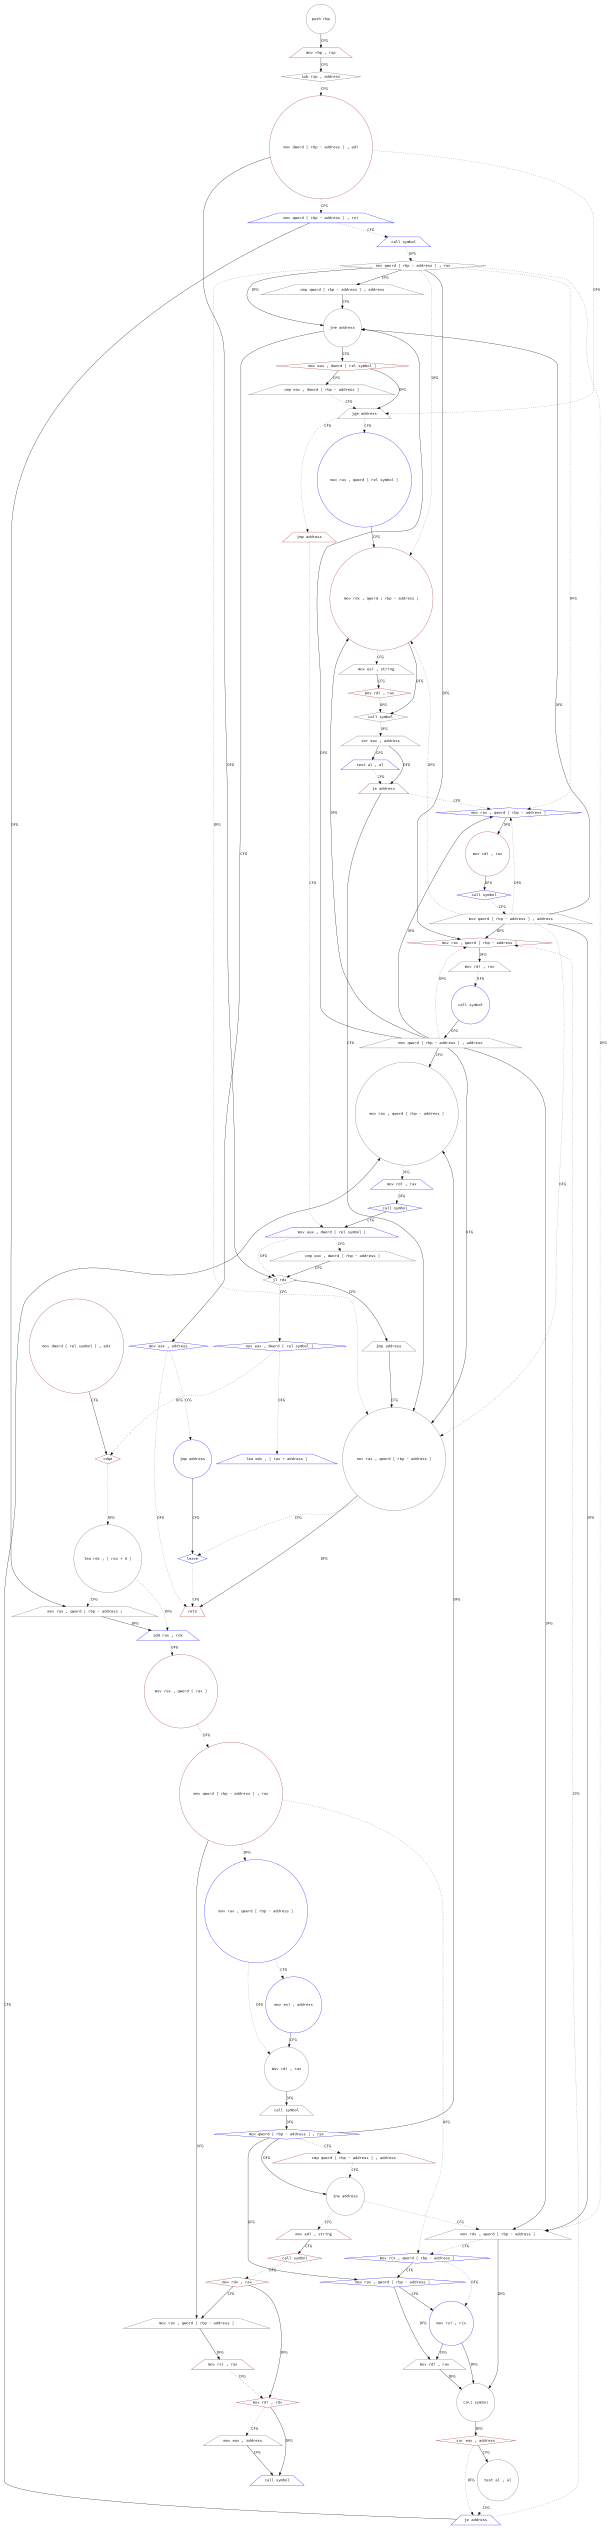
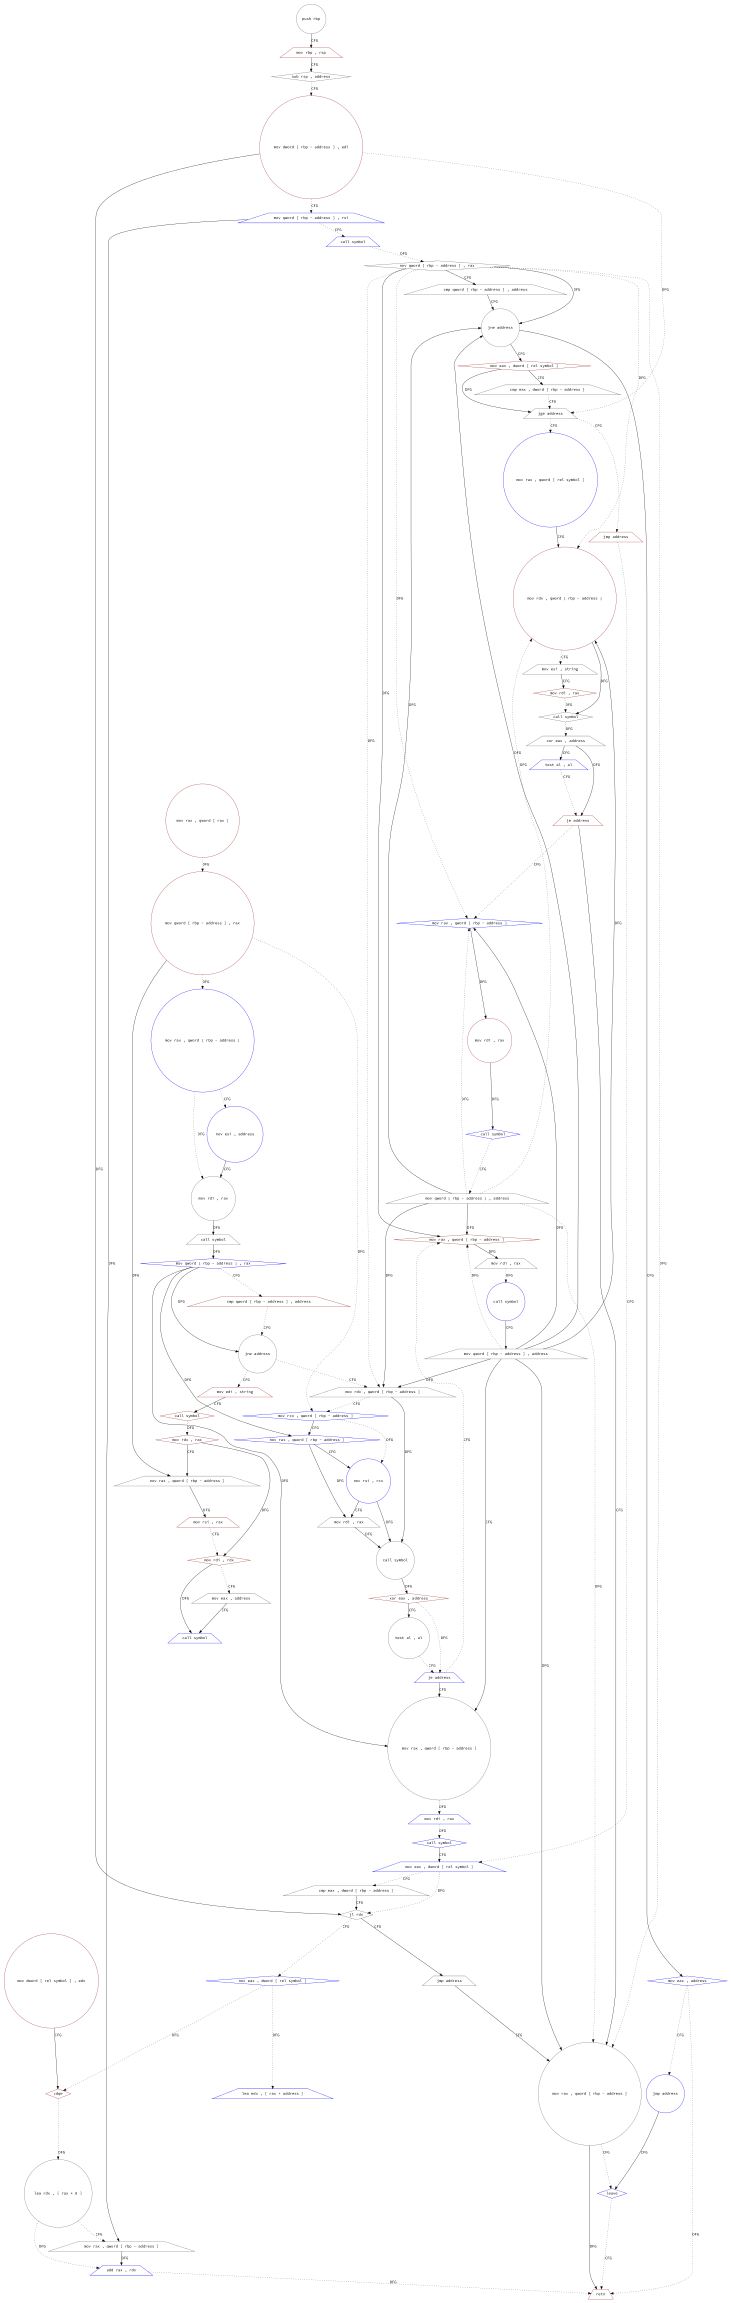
(171, 1647) -> (368, 2283)
